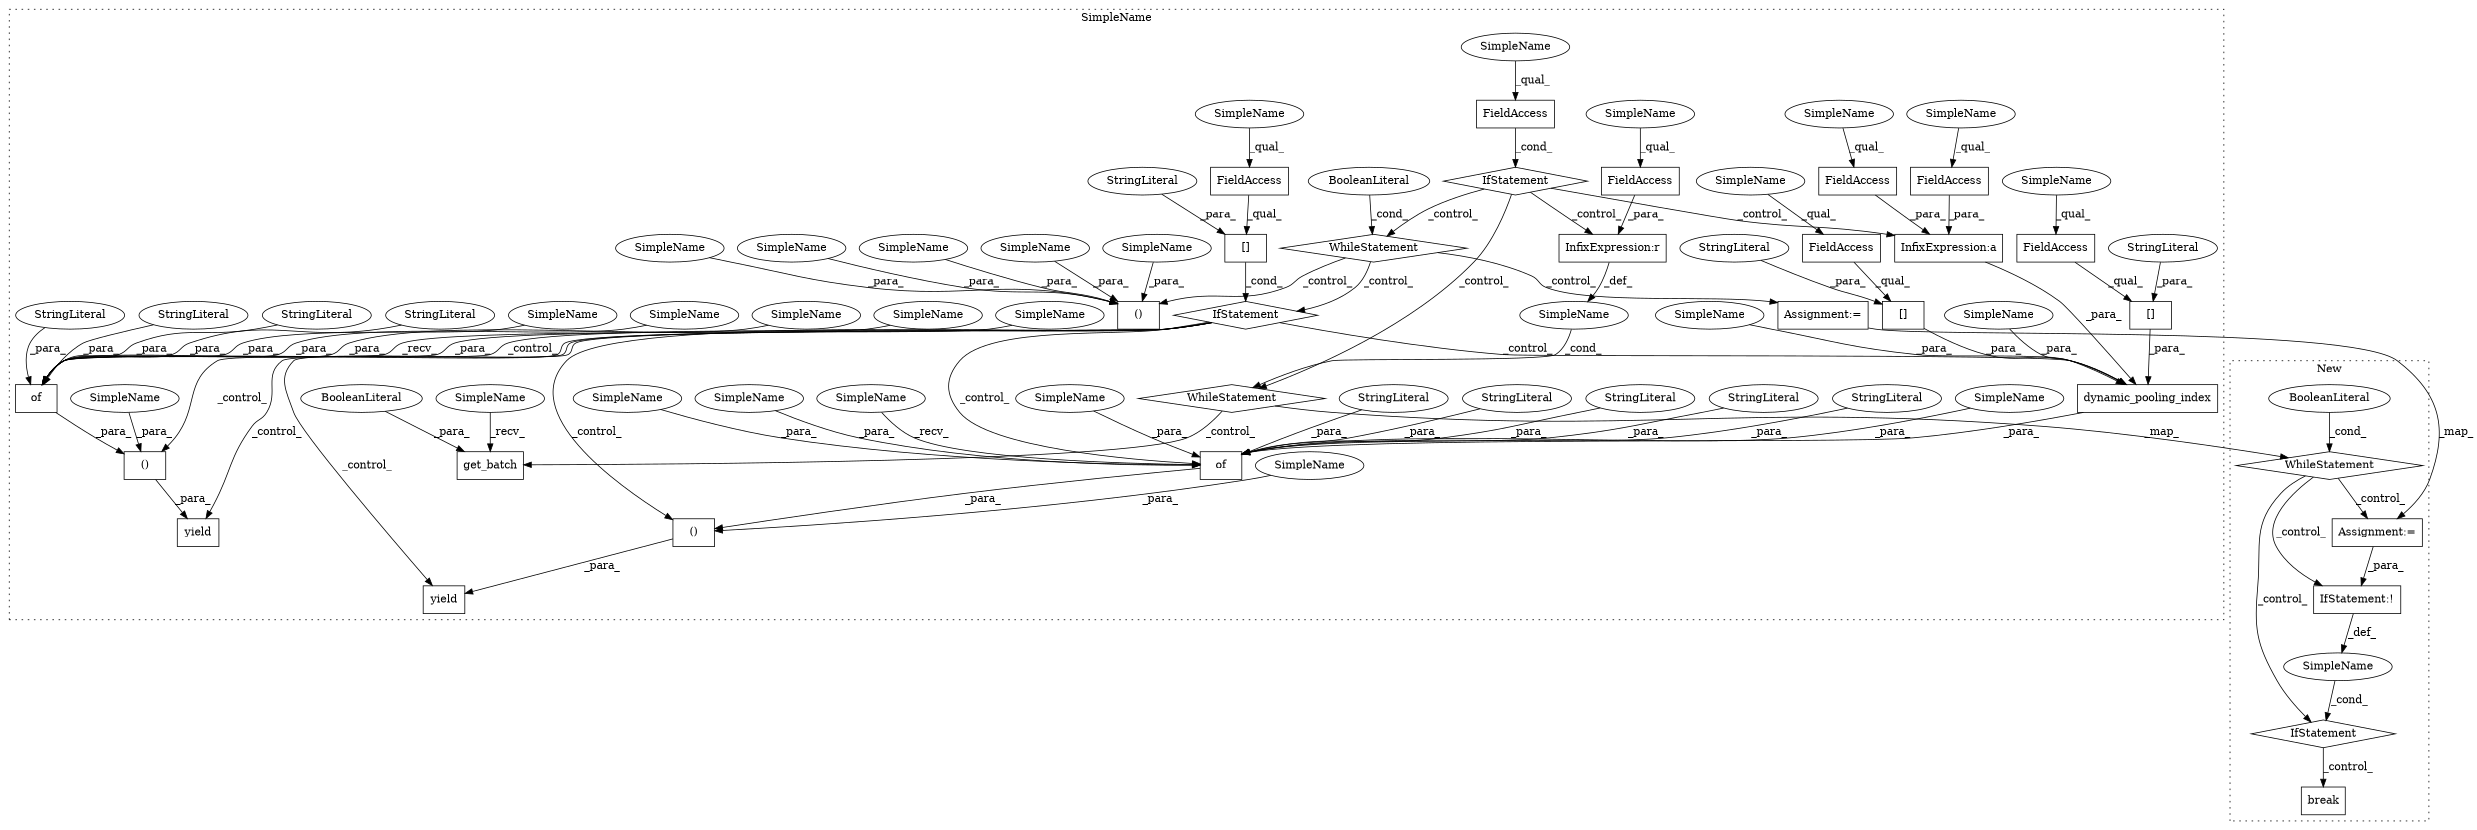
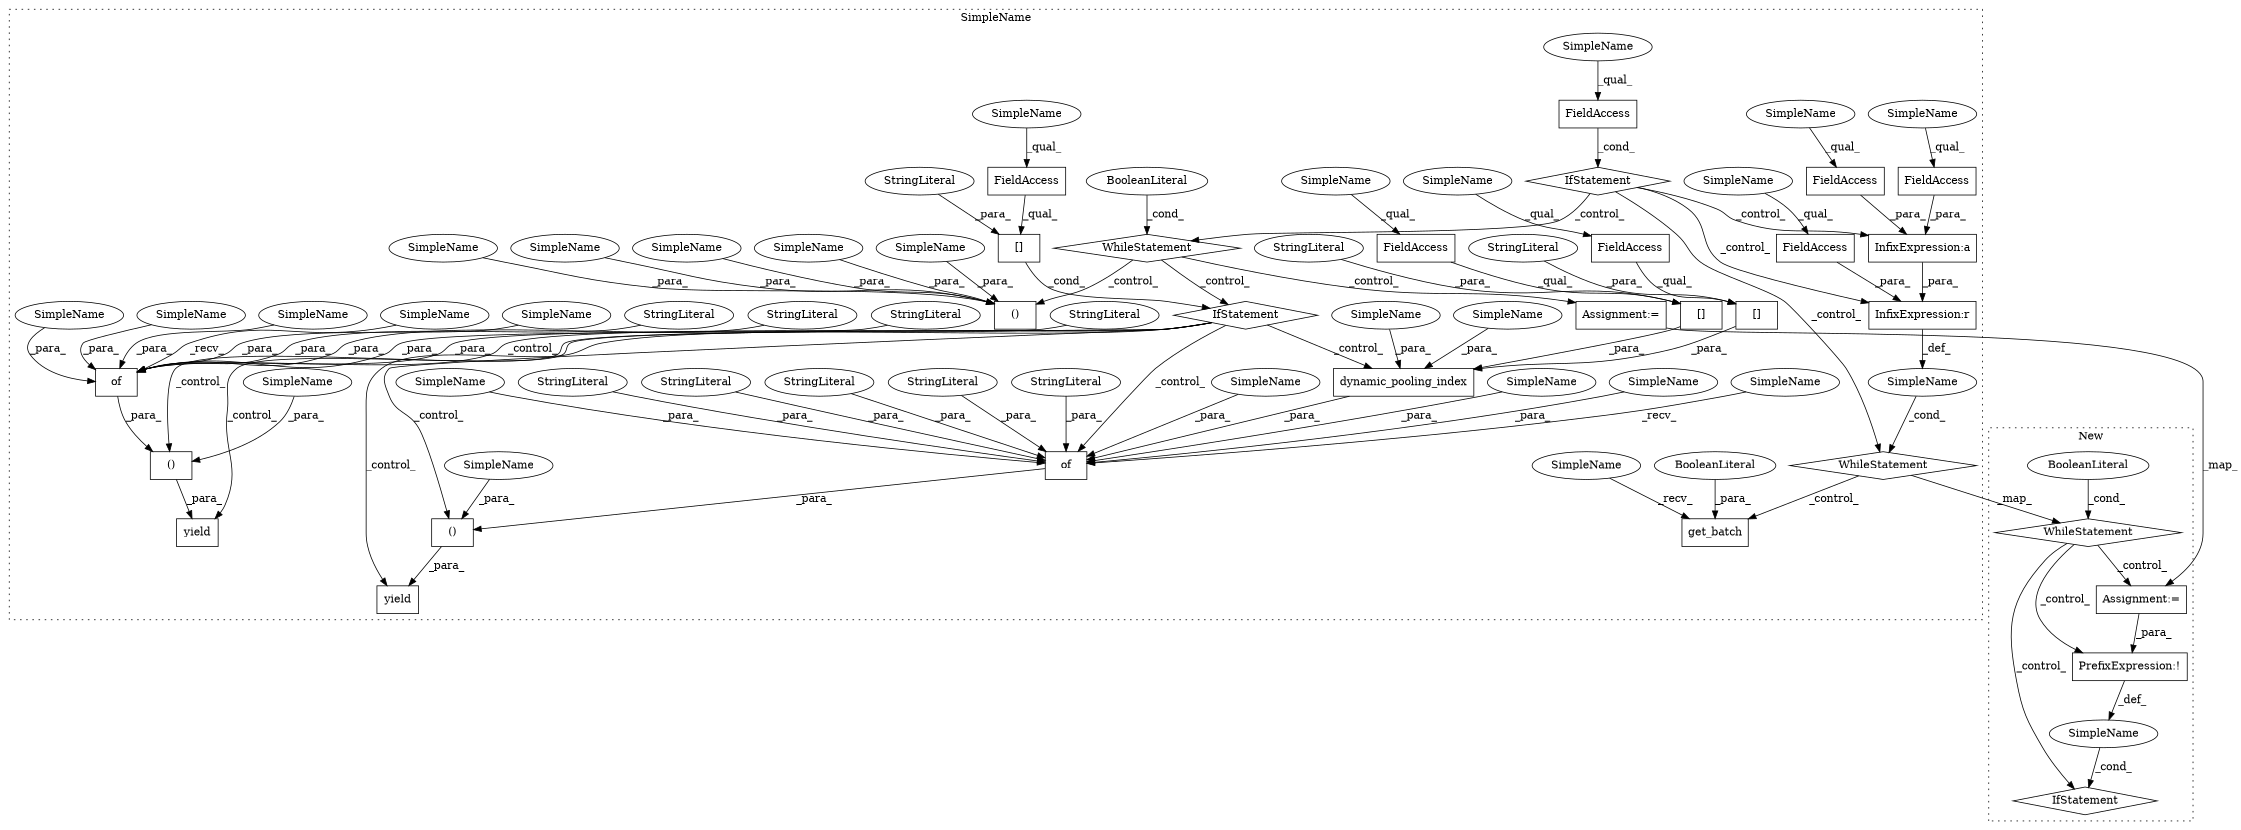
(2067, 308) -> (1922, 278)
(2357, 600) -> (2130, 667)
(2323, 801) -> none
